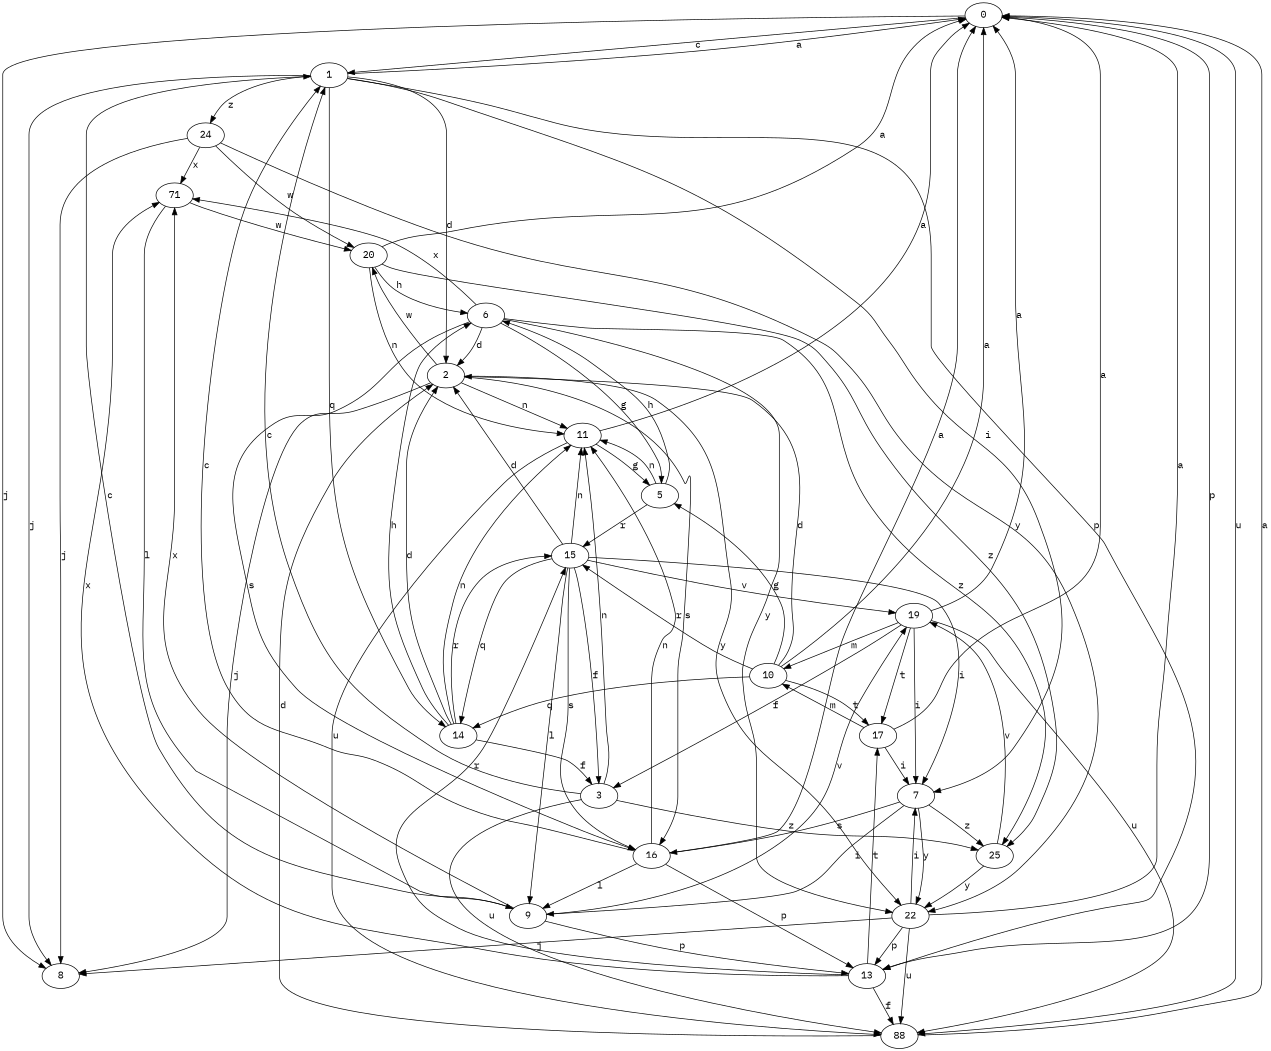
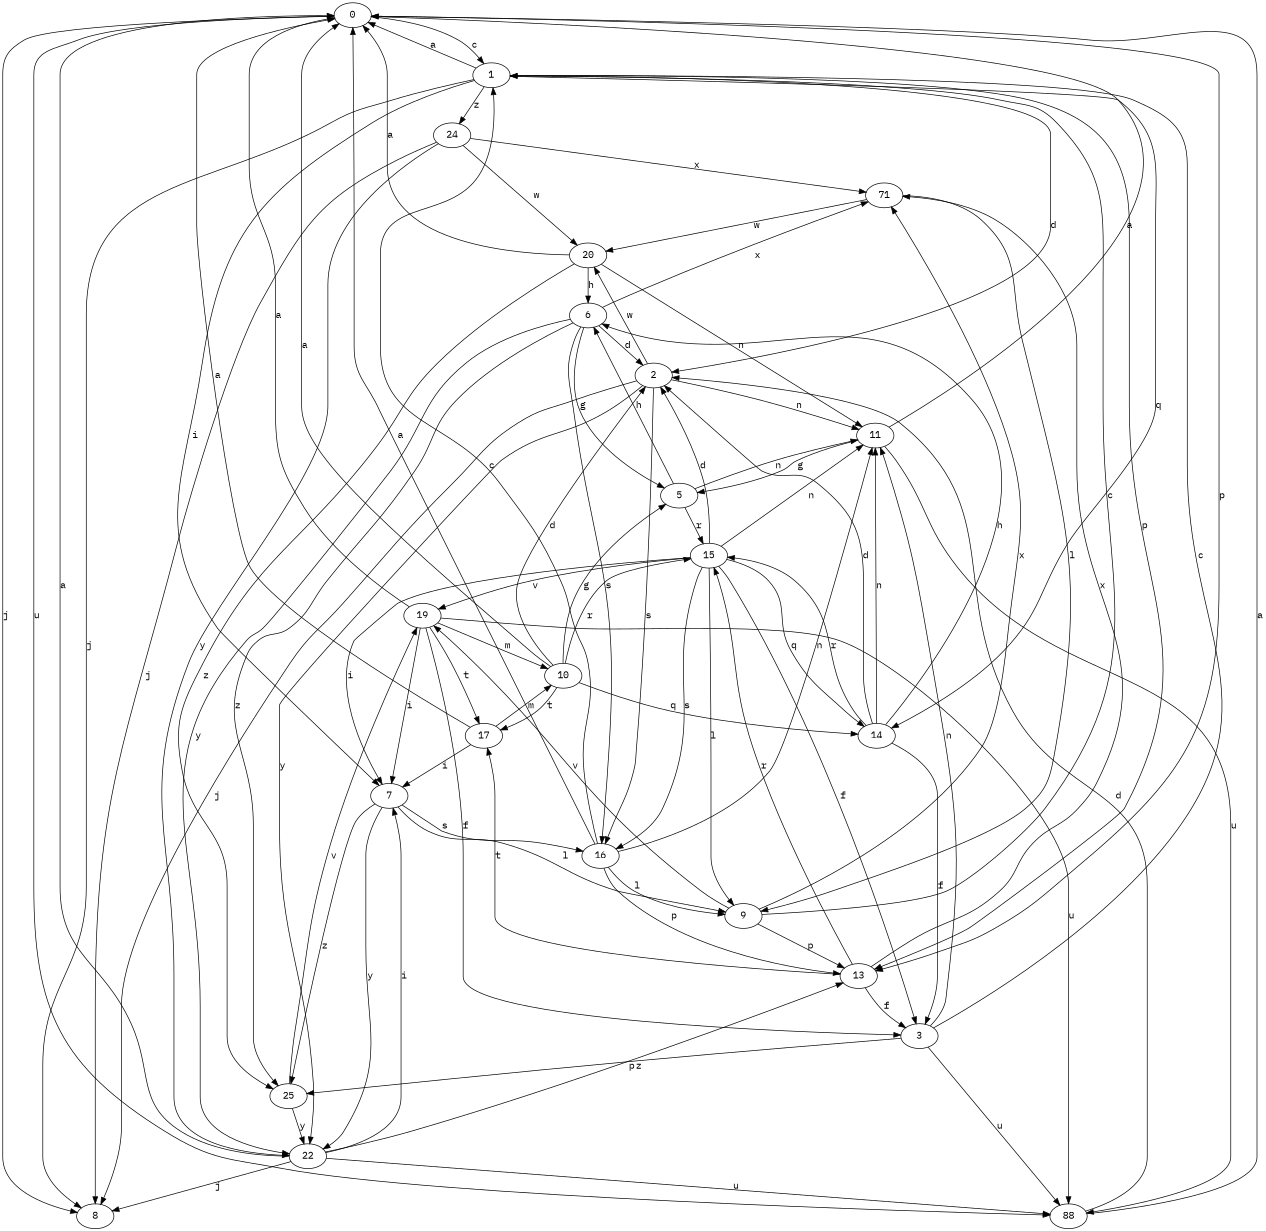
(858, 856) -> (566, 856)
(882, 1003) -> (880, 1008)
